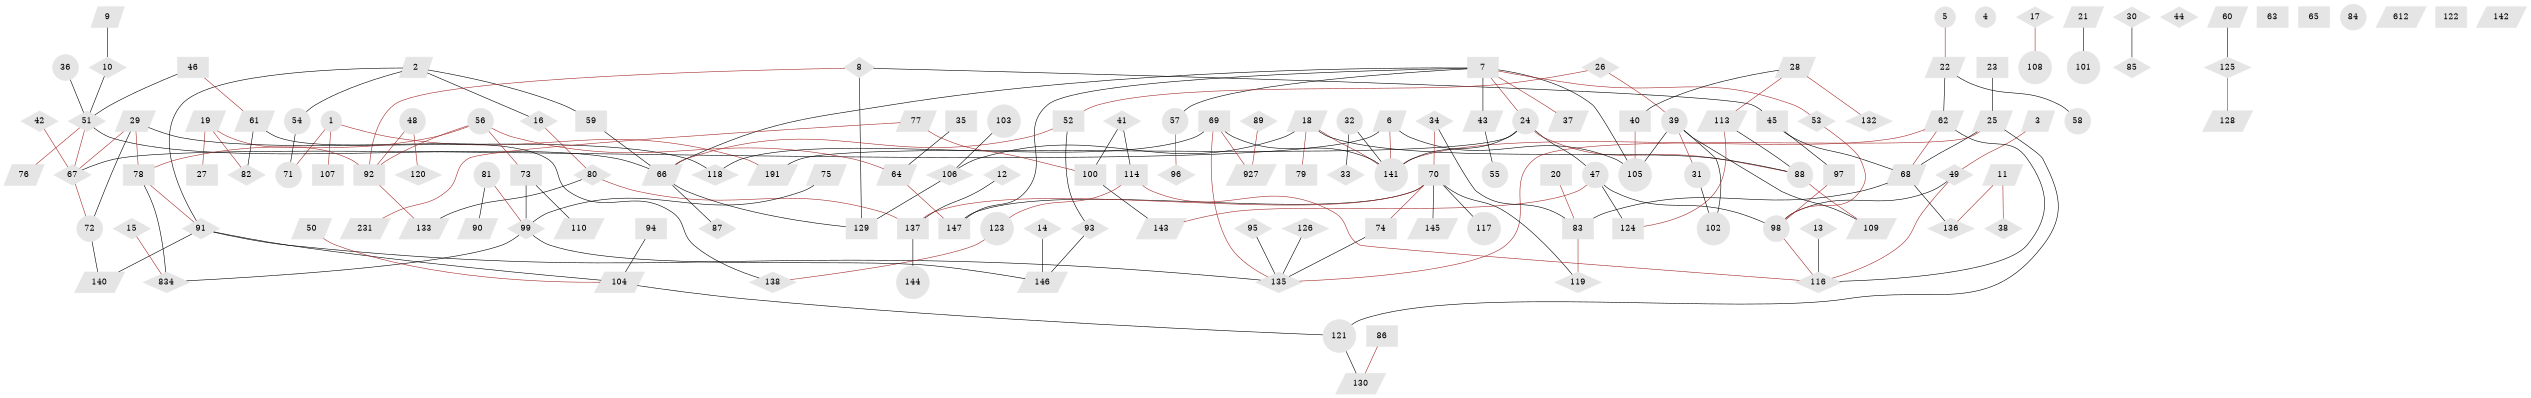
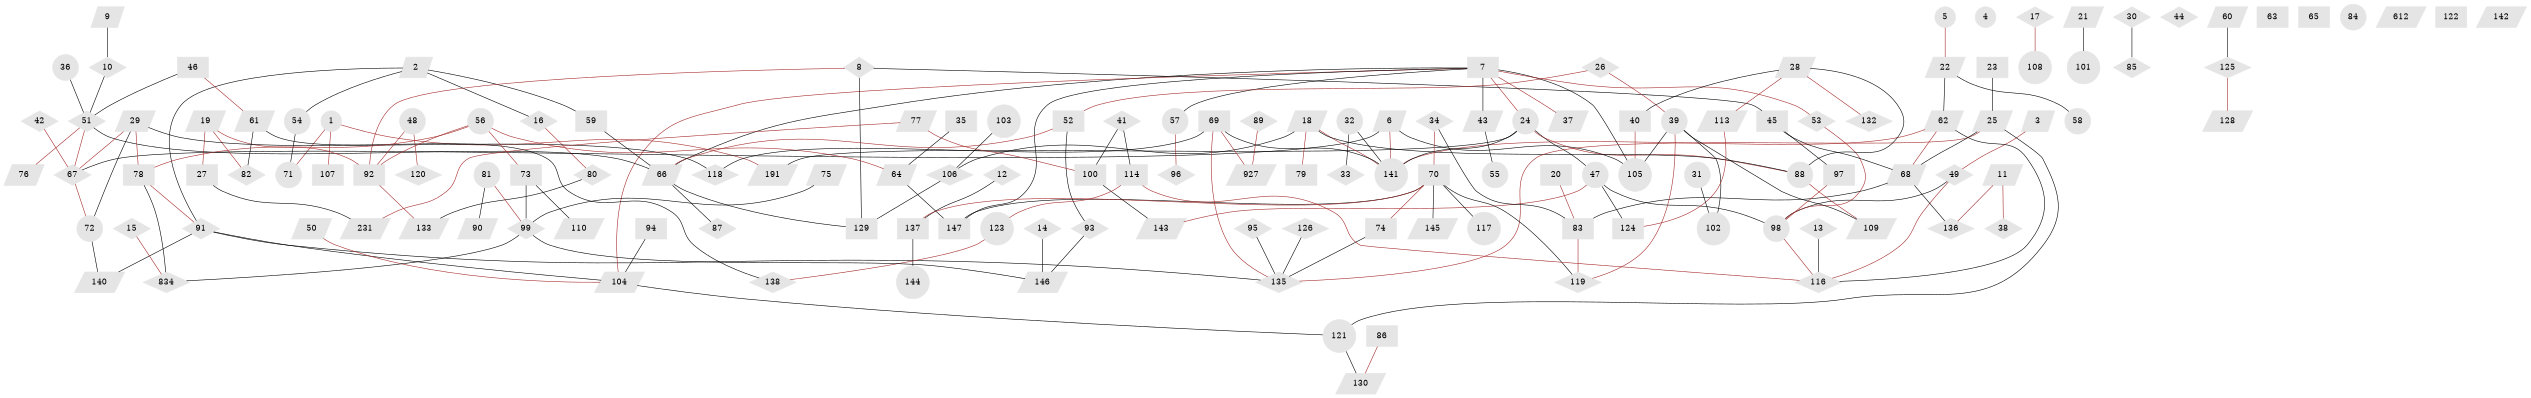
none -> (985, 85)
(1686, 148) -> (1659, 228)
(1764, 148) -> (1904, 121)
(750, 199) -> none
(926, 202) -> (926, 202)
none -> (281, 203)
